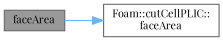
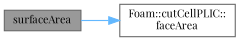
(35, 21) -> (43, 21)
